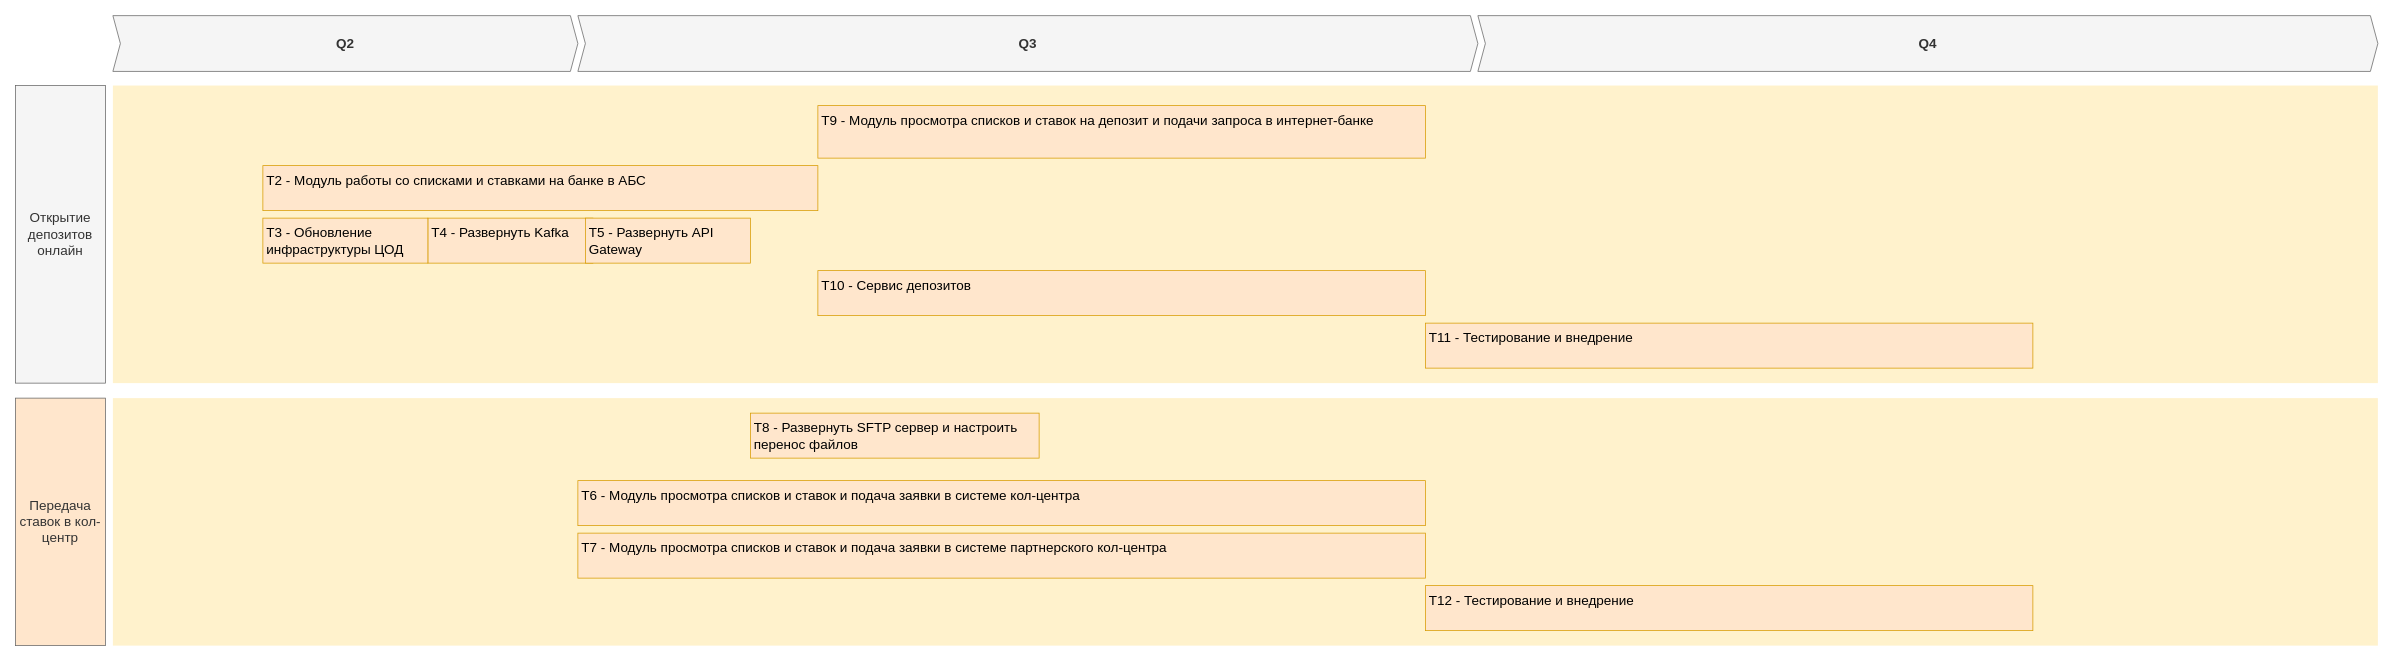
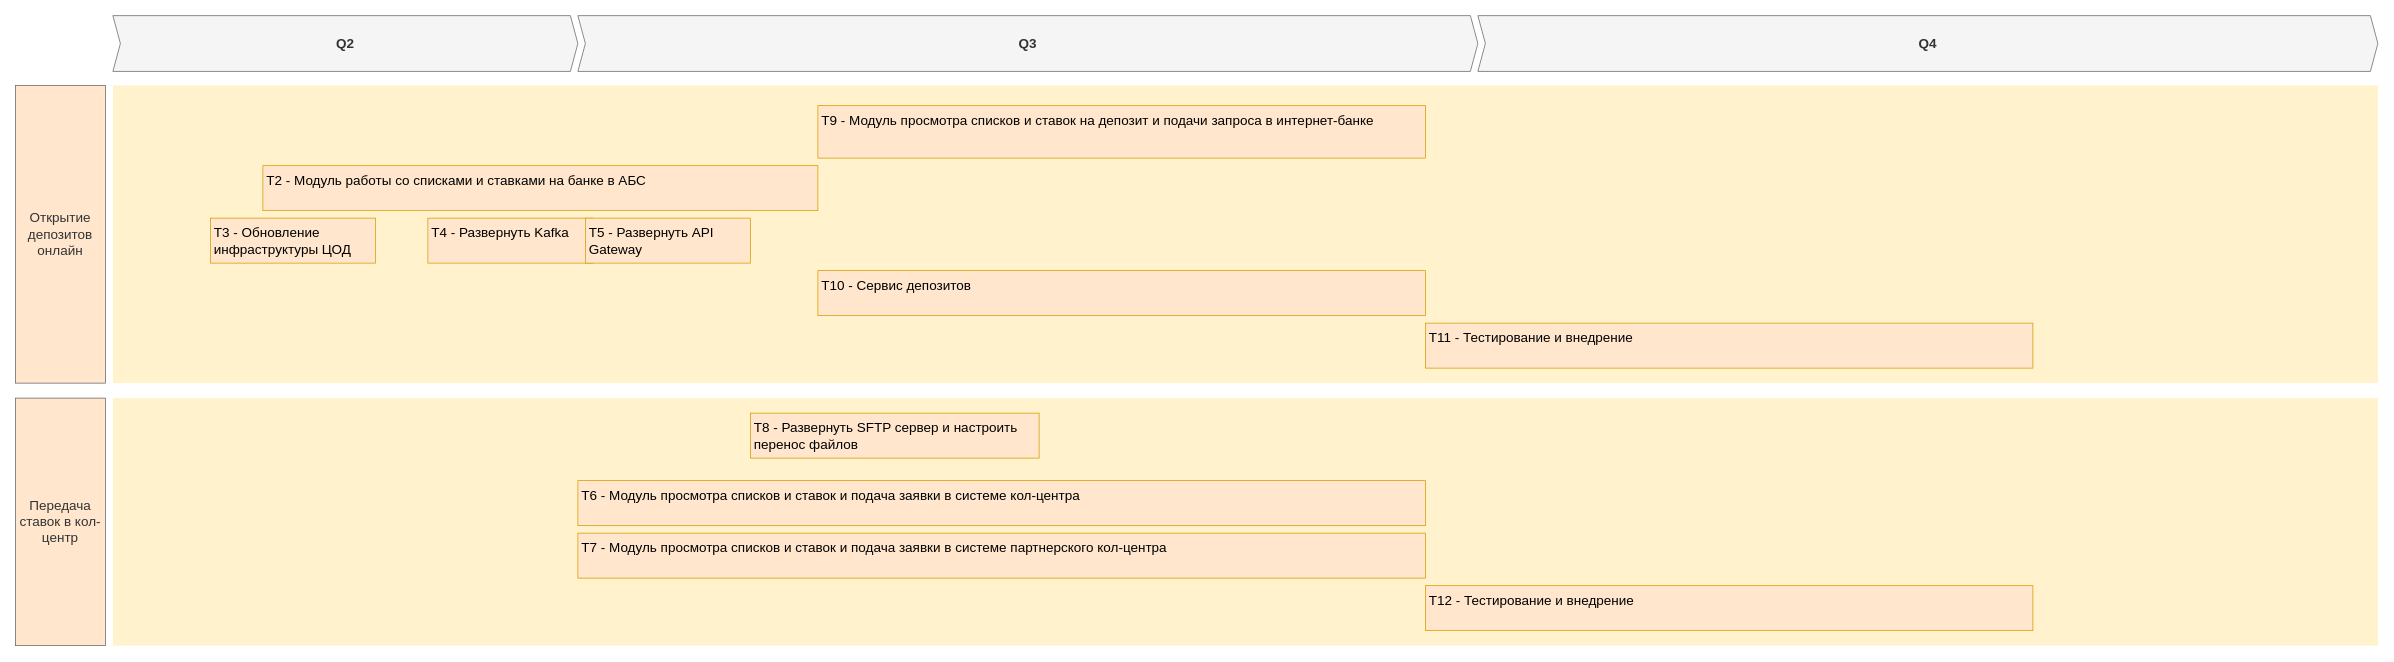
(60, 234) -> (60, 234)
(345, 240) -> (293, 240)
